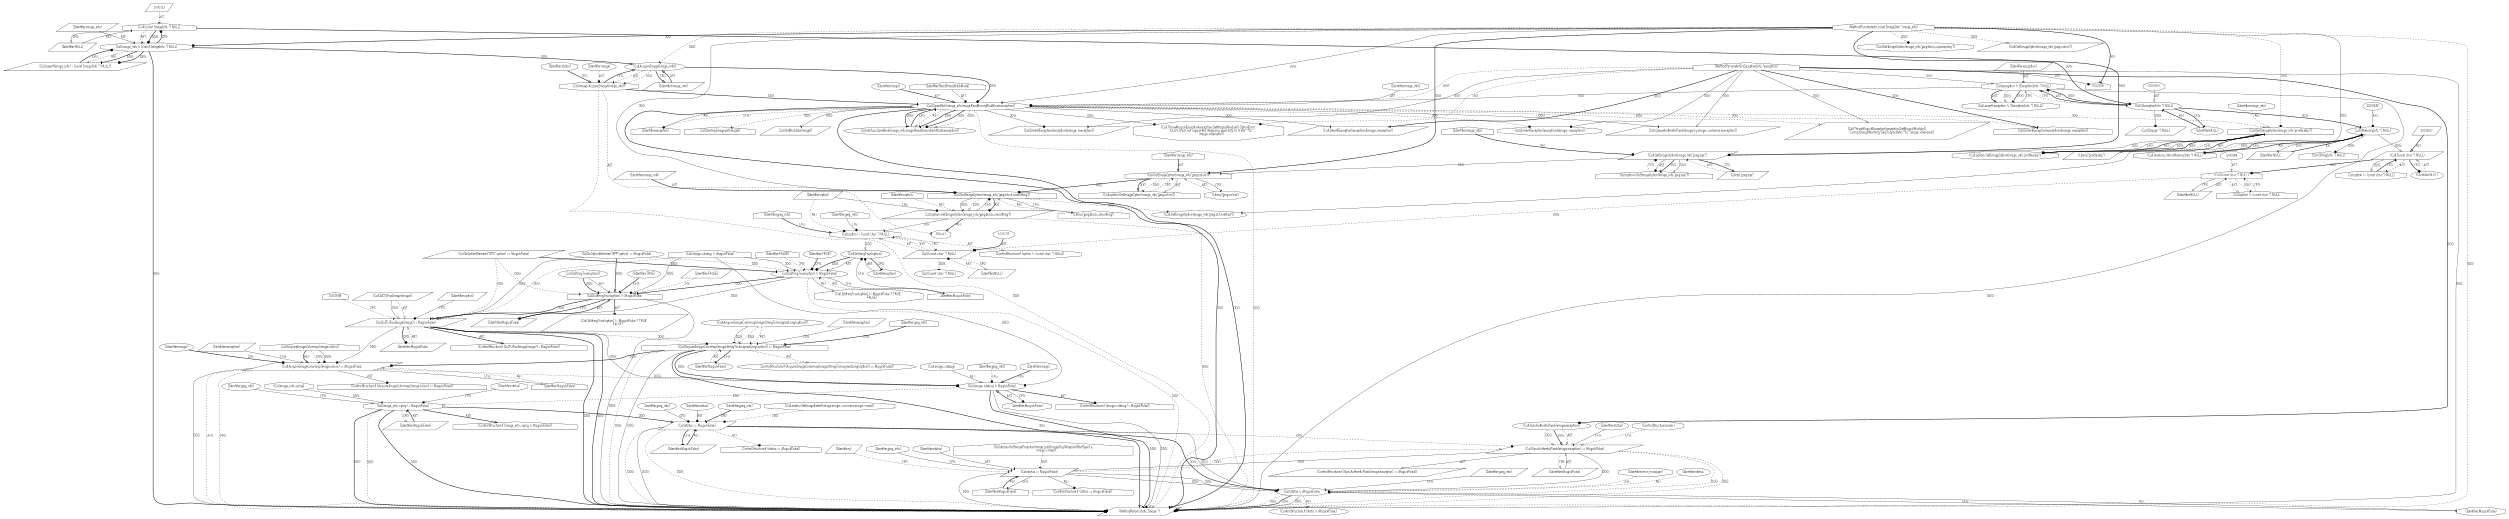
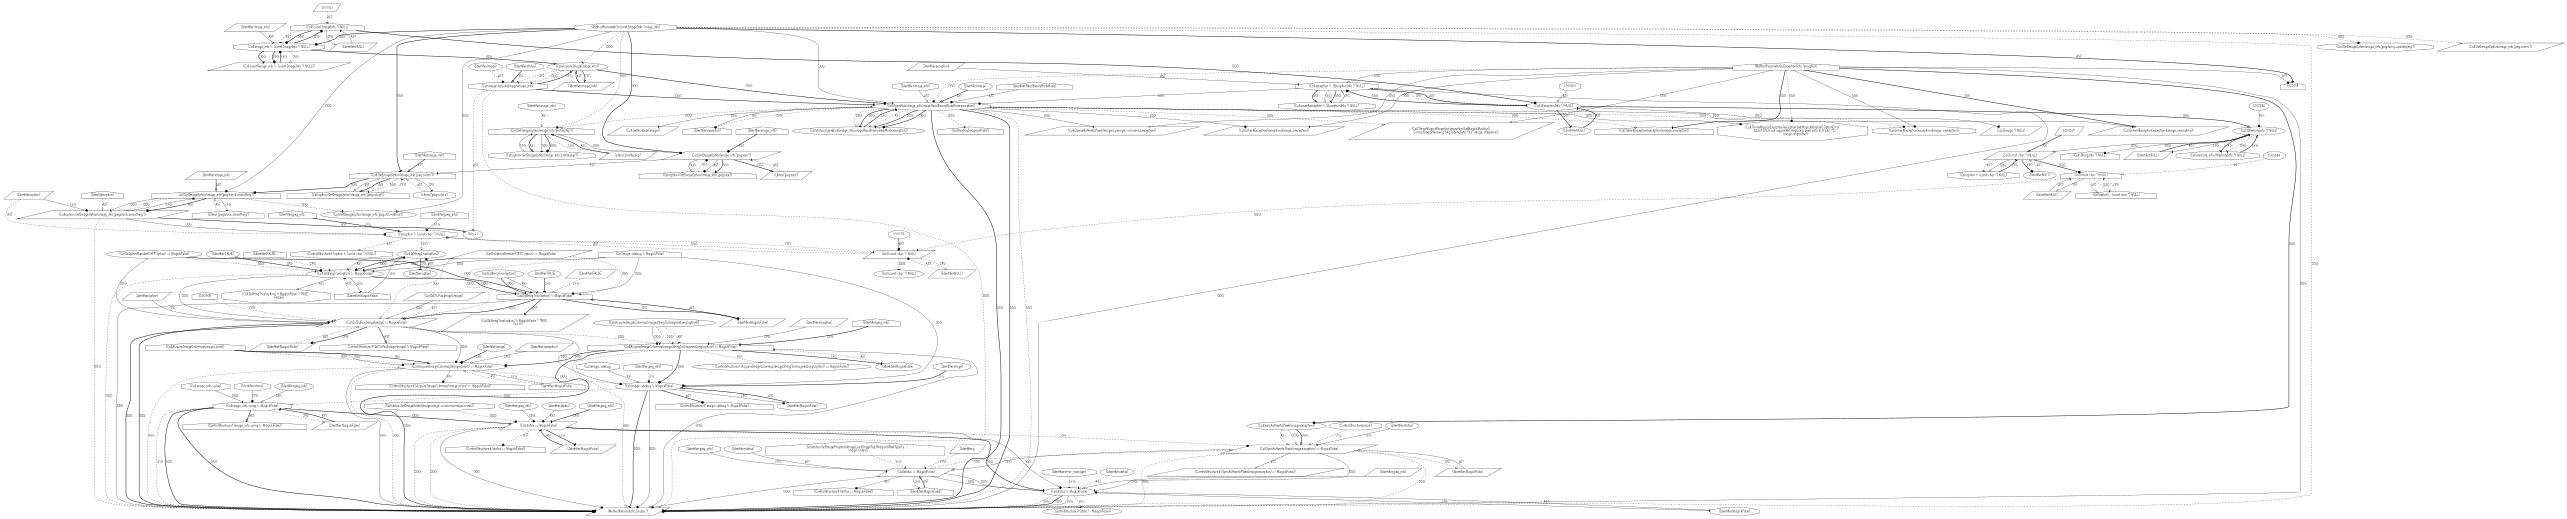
(2270, 115) -> (1898, 110)
(720, 131) -> (970, 131)
(322, 367) -> (453, 367)
(194, 503) -> none
